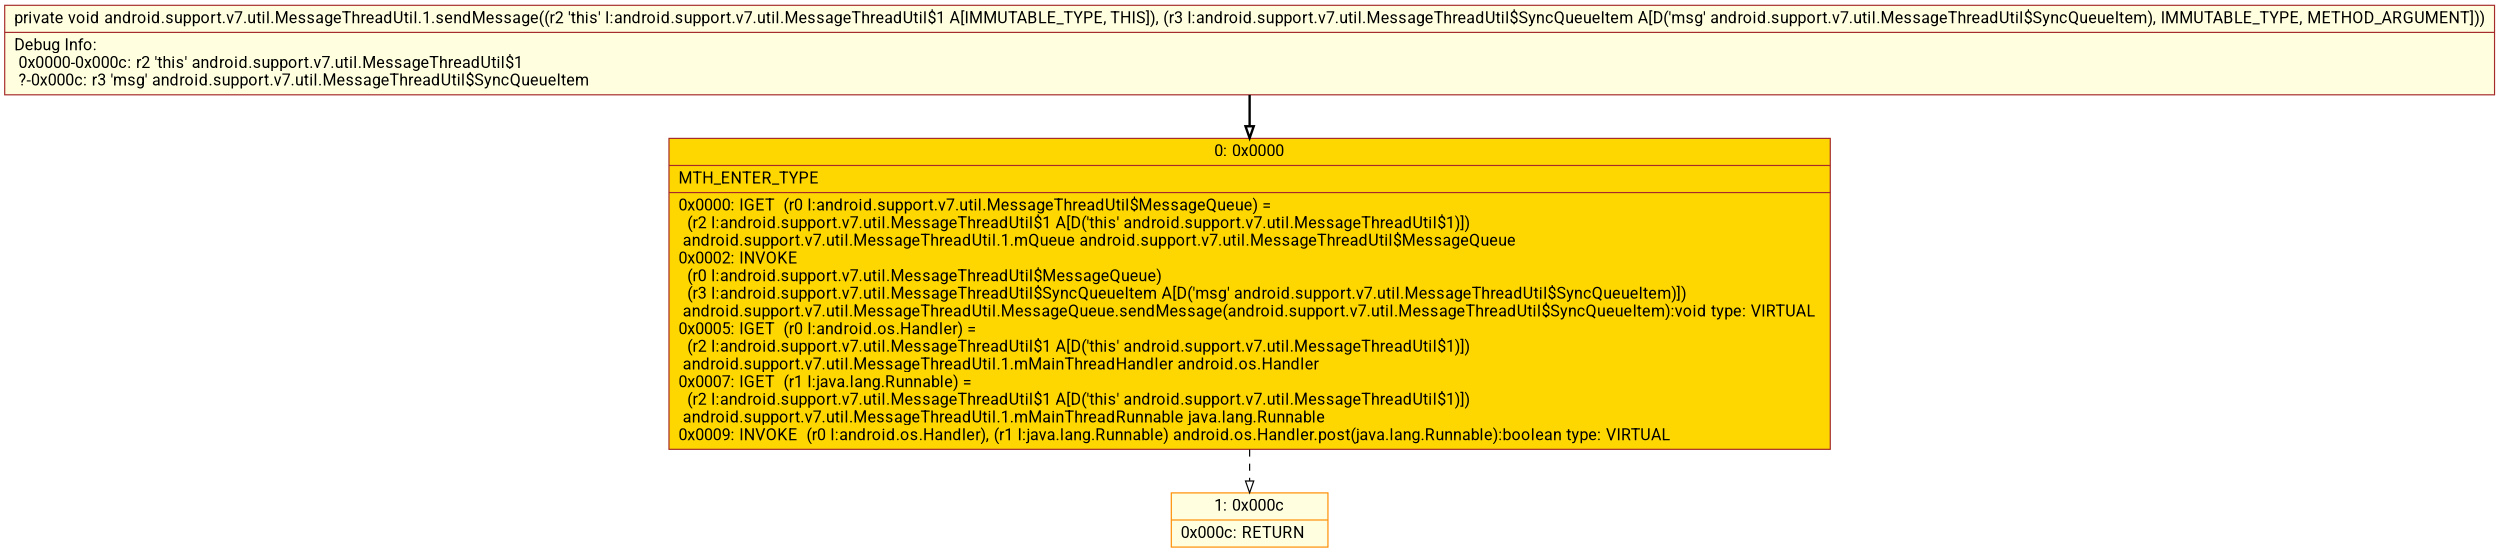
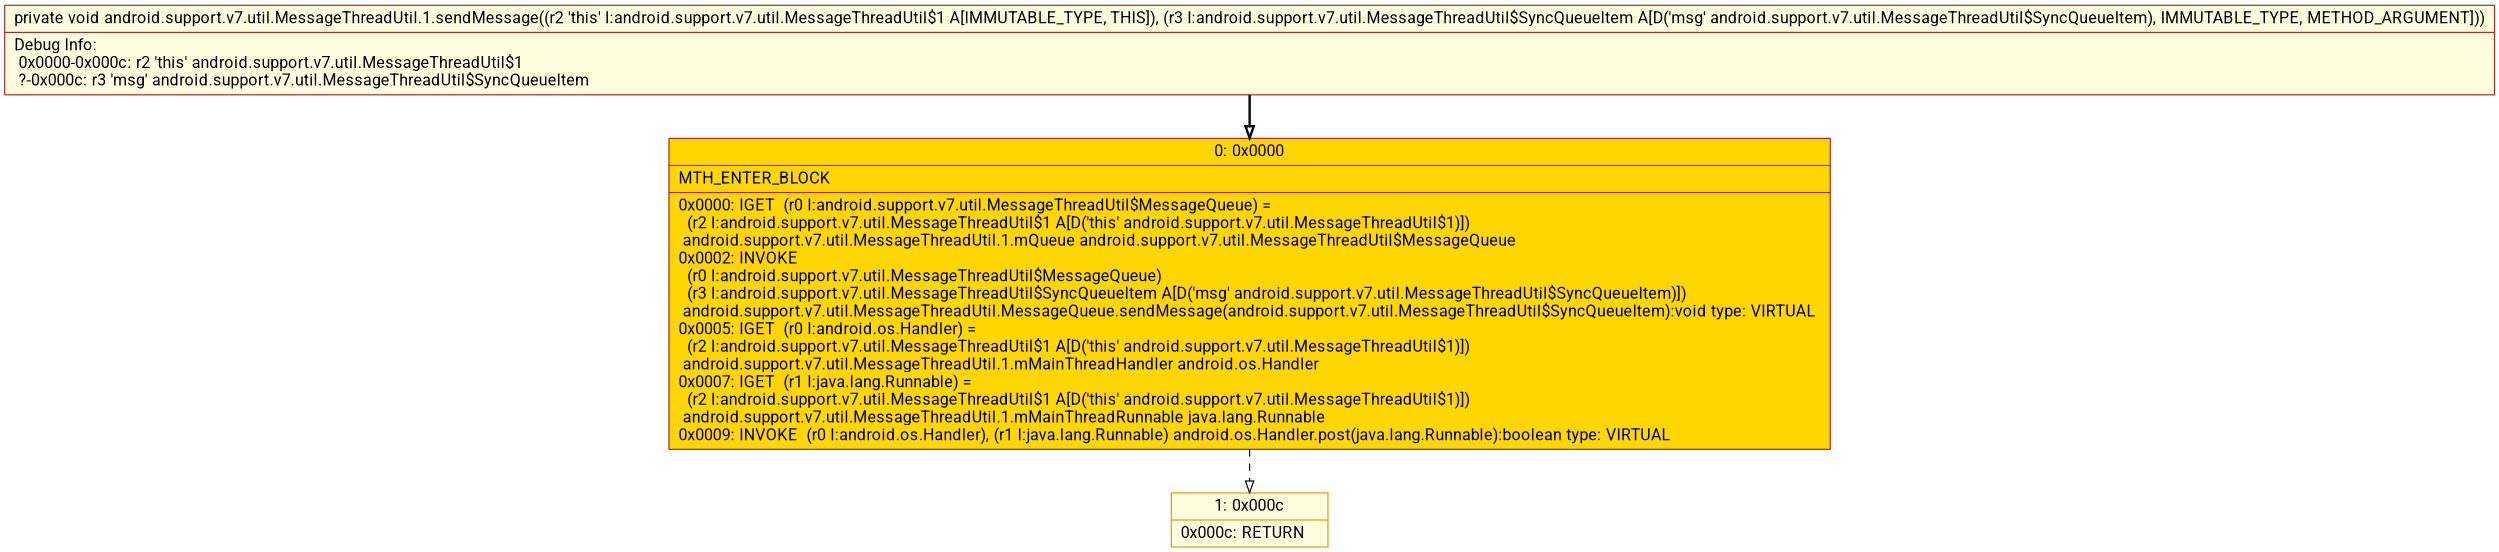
(749, 178) -> (755, 178)
